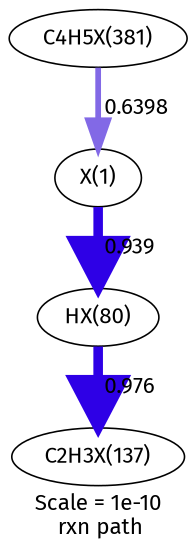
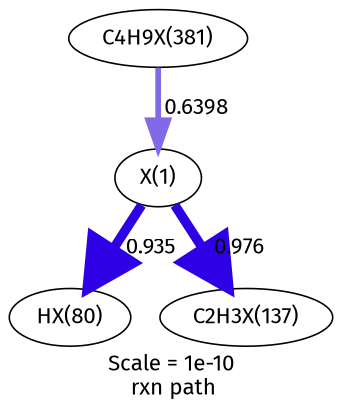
(98, 38) -> (158, 38)
(127, 248) -> (148, 248)
(98, 363) -> (189, 227)
